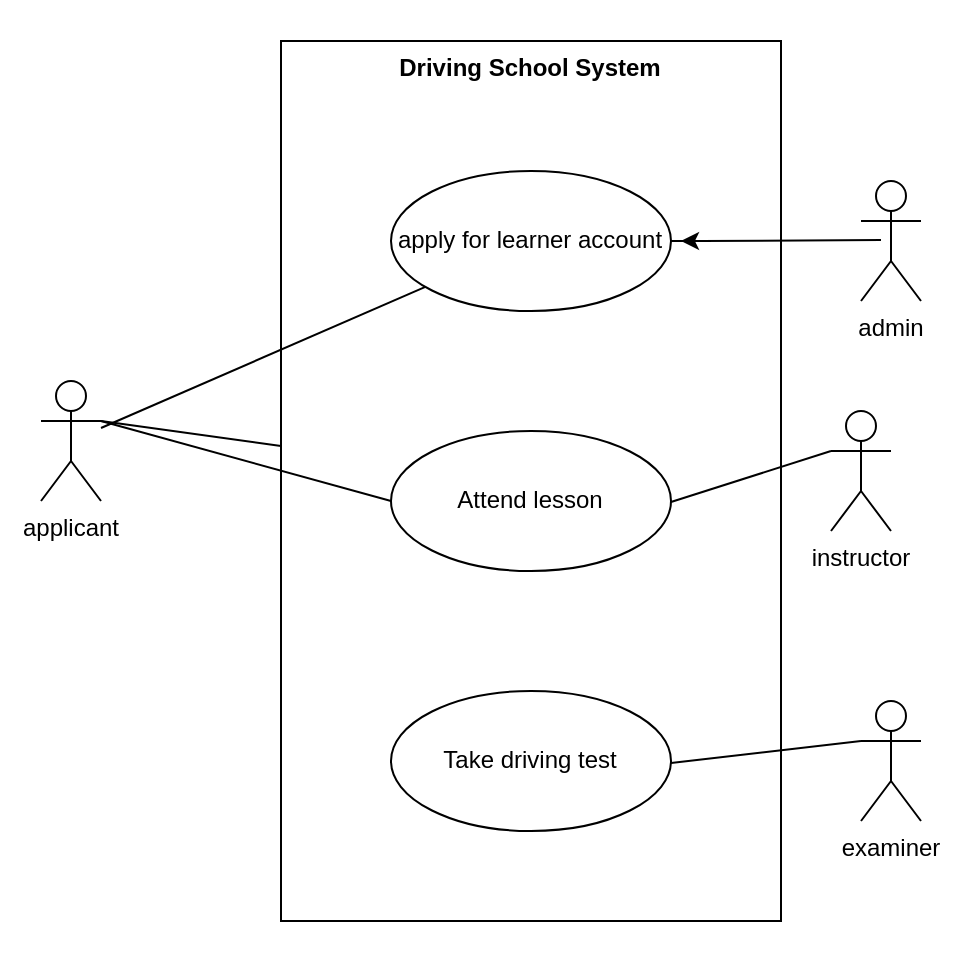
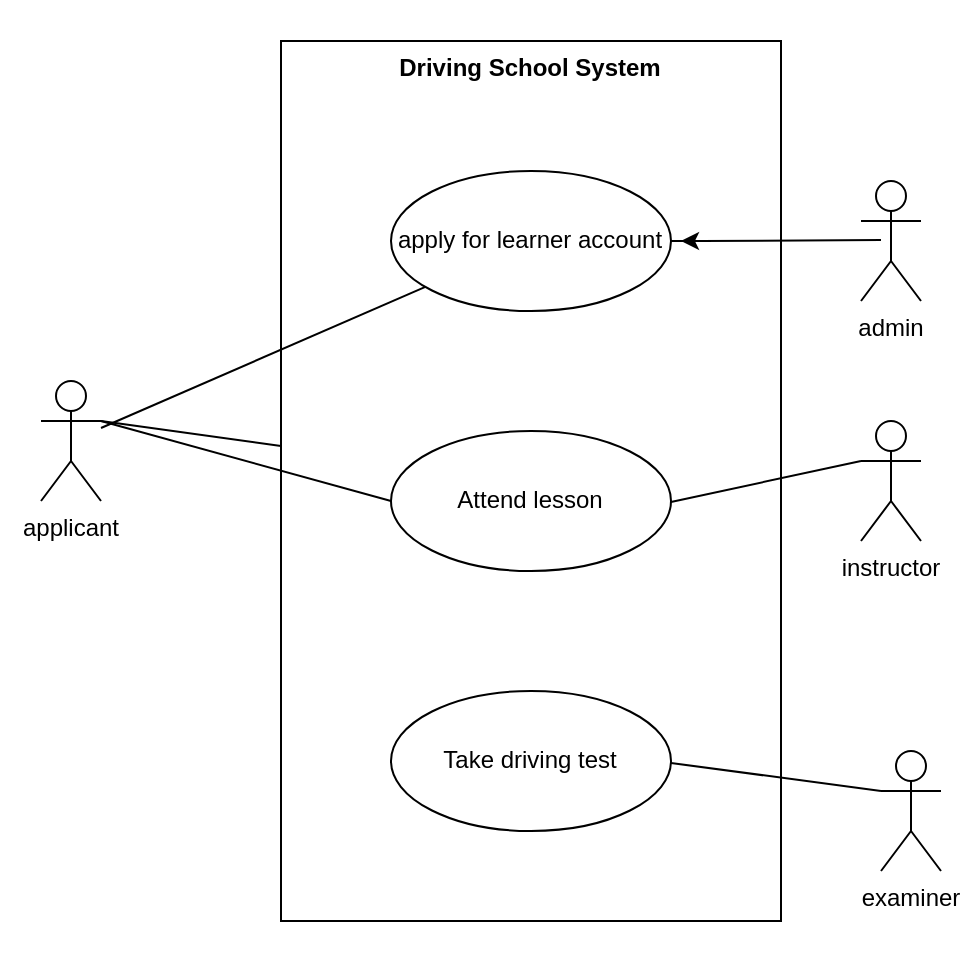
(861, 471) -> (891, 481)
(891, 761) -> (911, 811)
